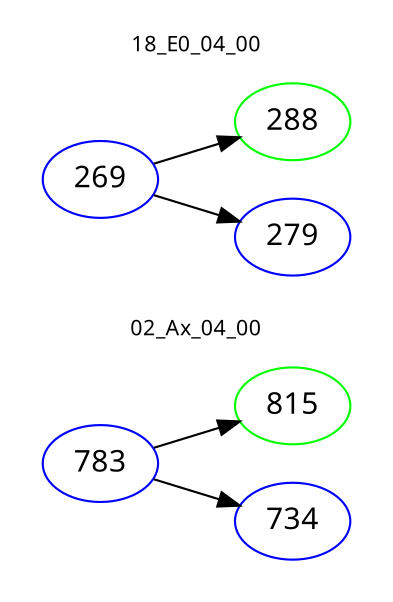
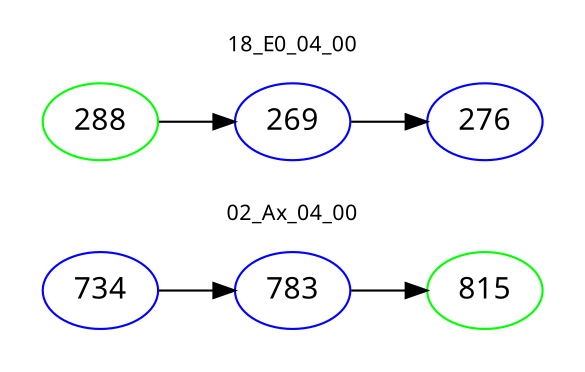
(186, 154) -> (186, 122)
(293, 237) -> (485, 122)
(186, 489) -> (186, 291)
